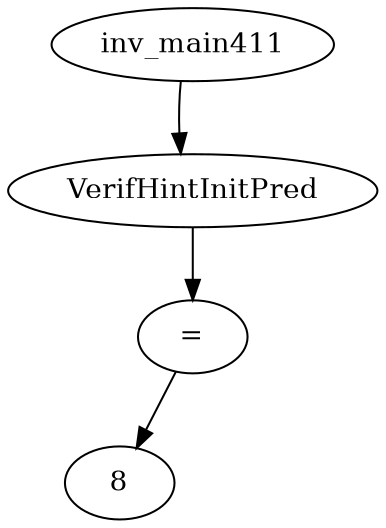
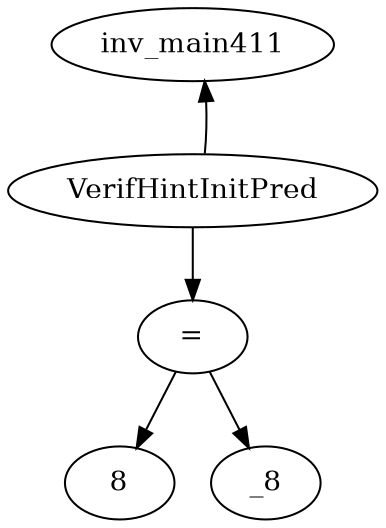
(179, 107) -> (206, 128)
none -> (266, 483)
